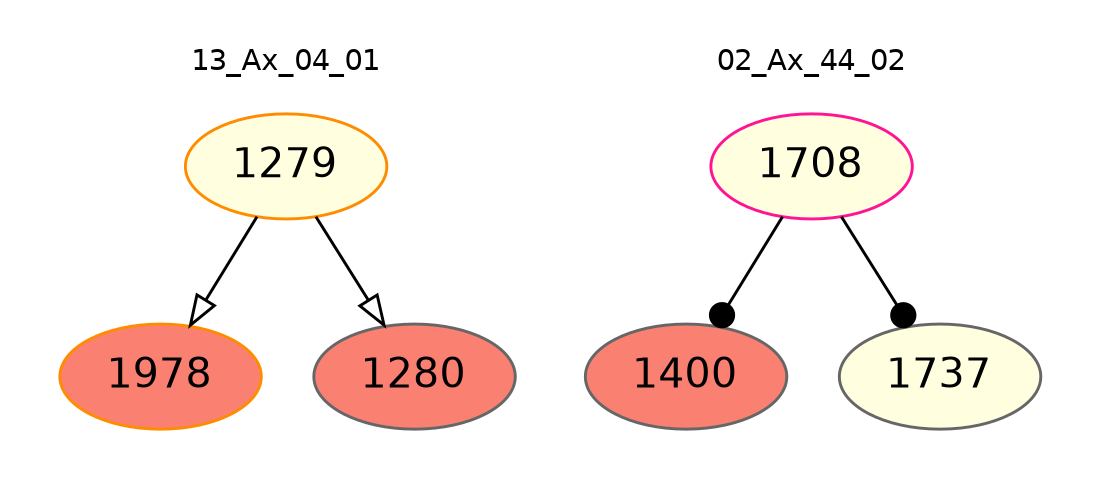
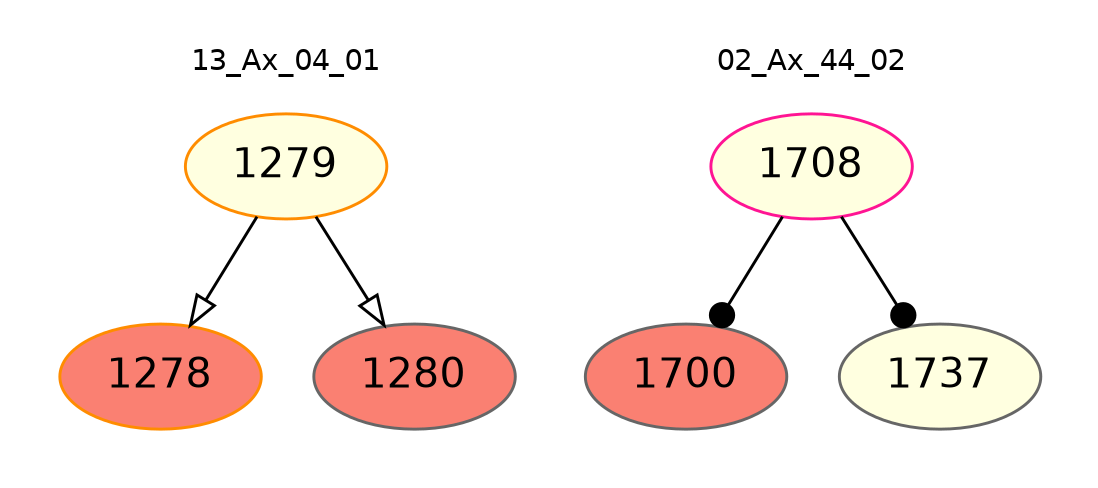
(161, 377) -> (161, 377)
(686, 377) -> (686, 377)
